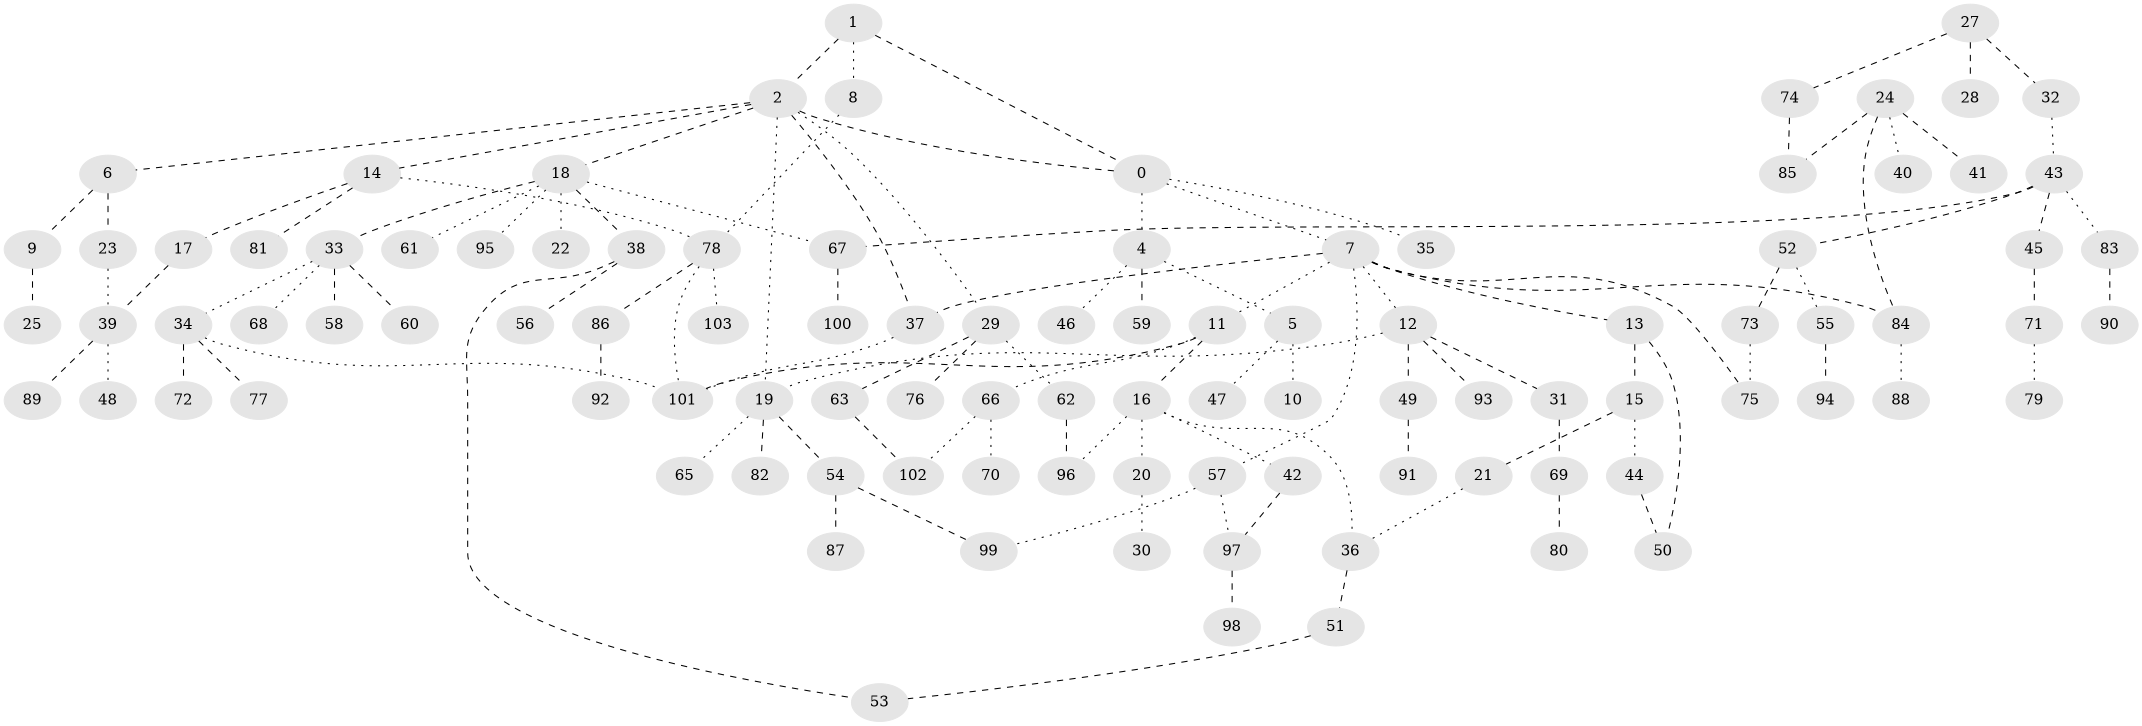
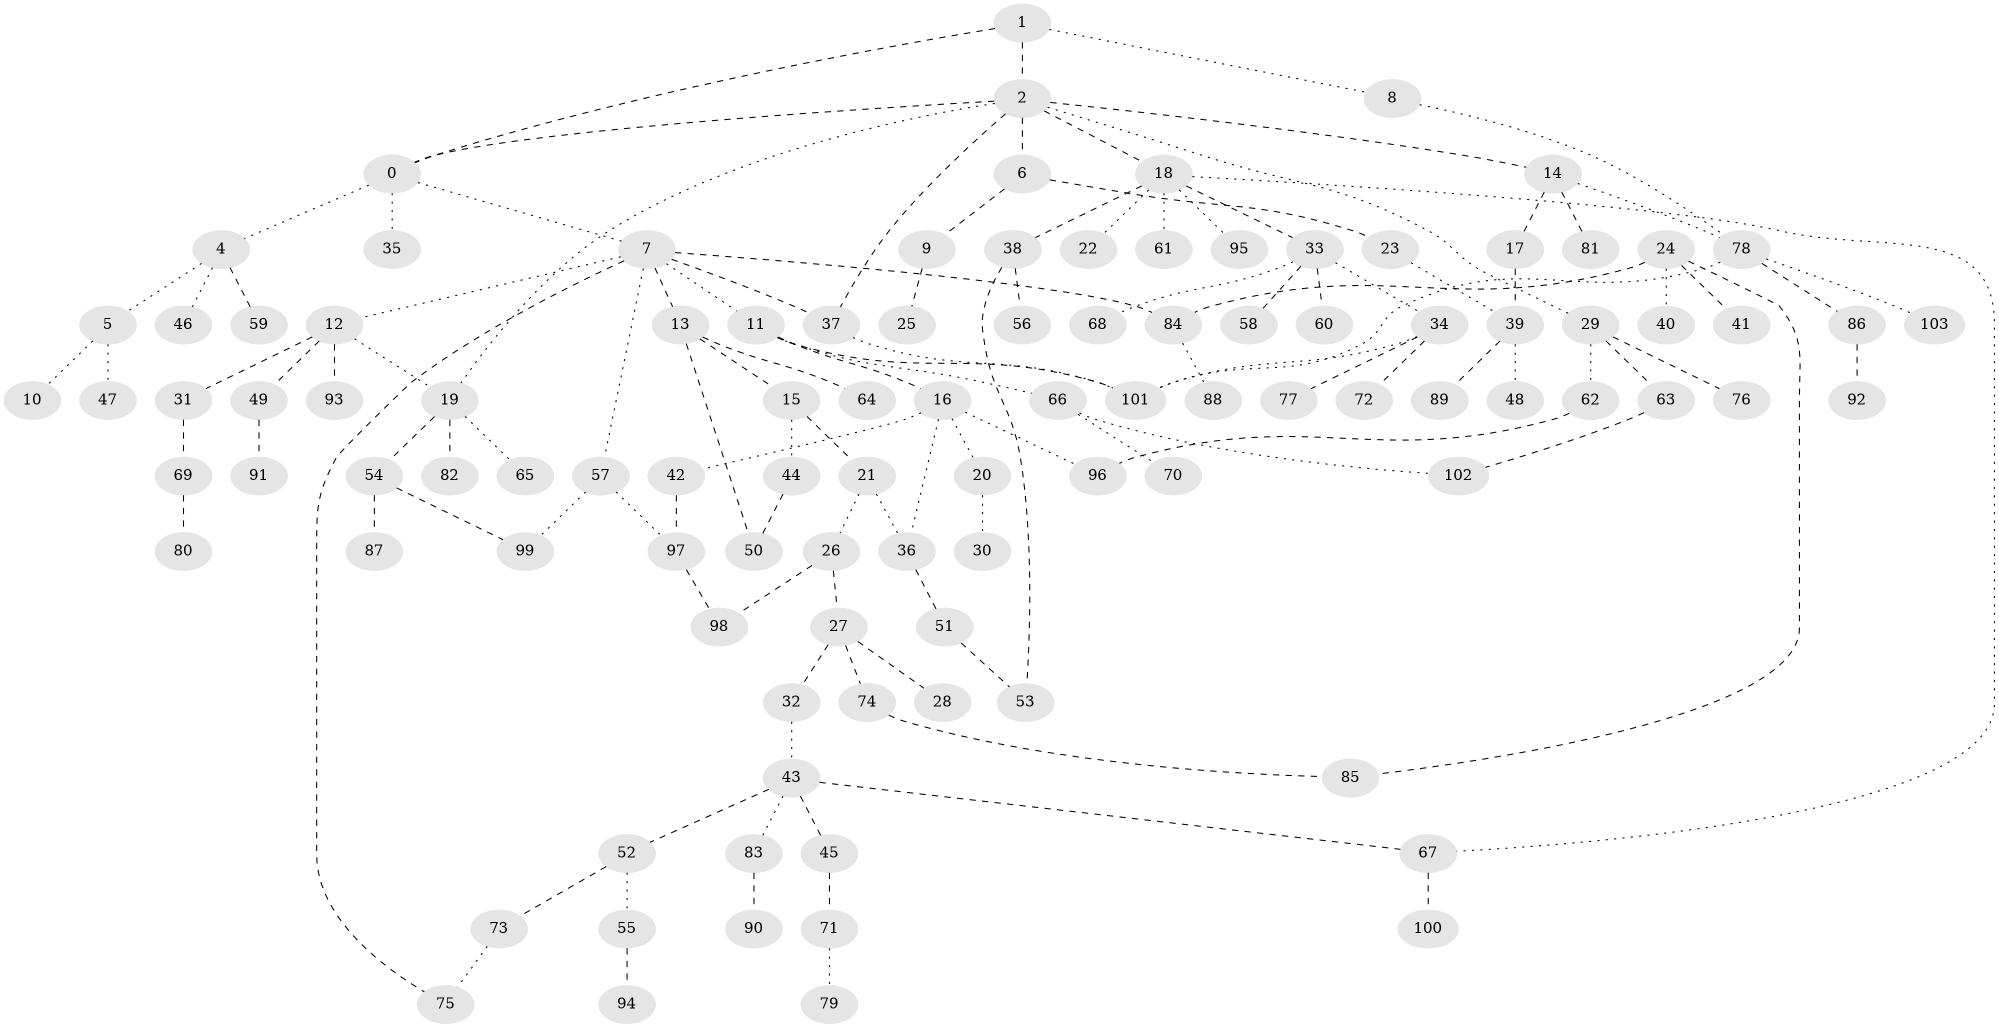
none -> (867, 401)
none -> (832, 552)
